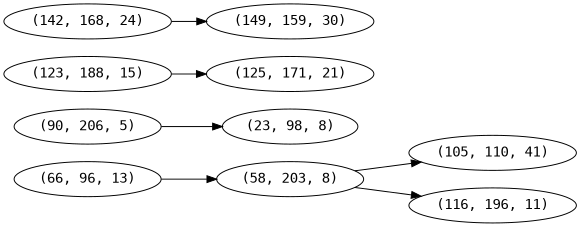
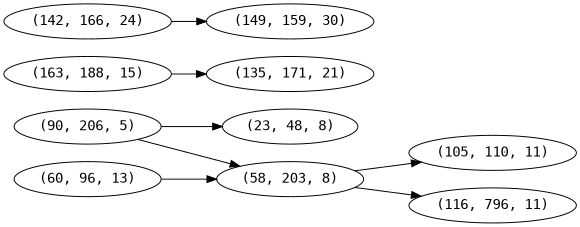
(88, 21) -> (88, 21)
(88, 74) -> (88, 74)
(290, 74) -> (290, 74)
(290, 127) -> (290, 127)
none -> (184, 152)
(493, 153) -> (493, 153)
(88, 179) -> (88, 179)
(493, 205) -> (493, 205)
